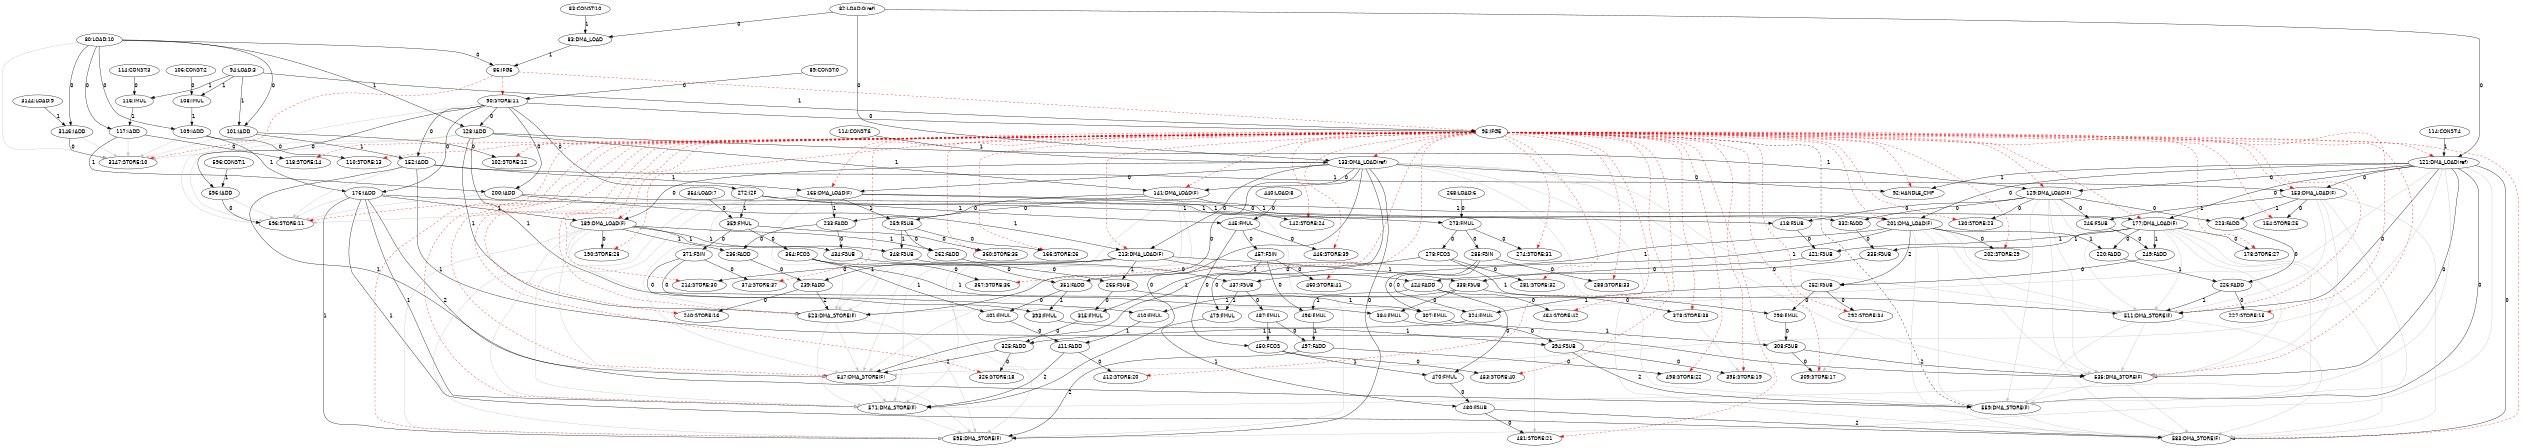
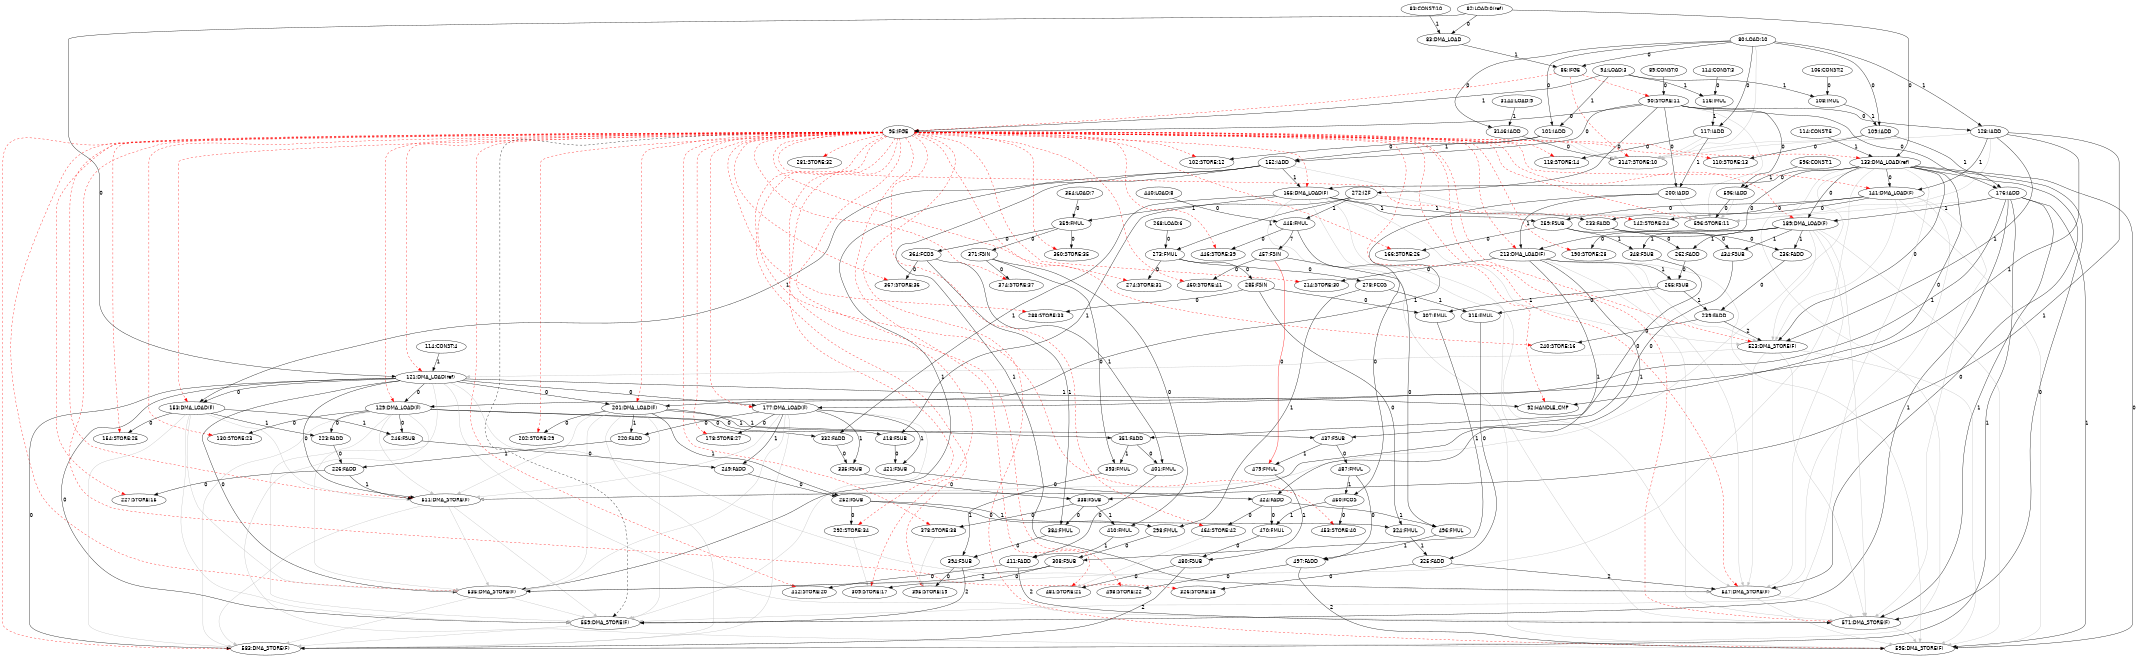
(1251, 239) -> (1292, 239)
(1910, 255) -> (713, 454)
(971, 263) -> (1694, 300)
(1487, 270) -> none
(1214, 281) -> (1280, 360)
(1707, 300) -> (1105, 368)
(446, 301) -> (1909, 408)
